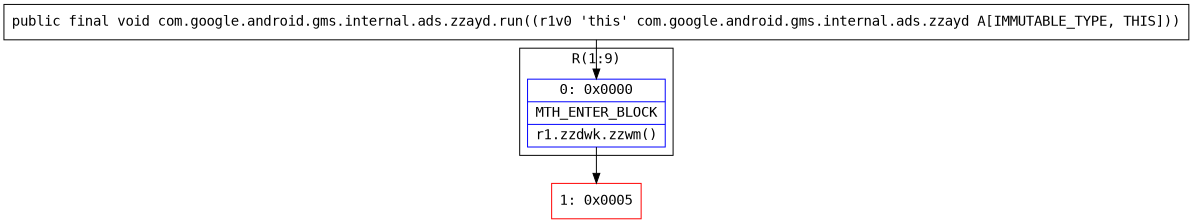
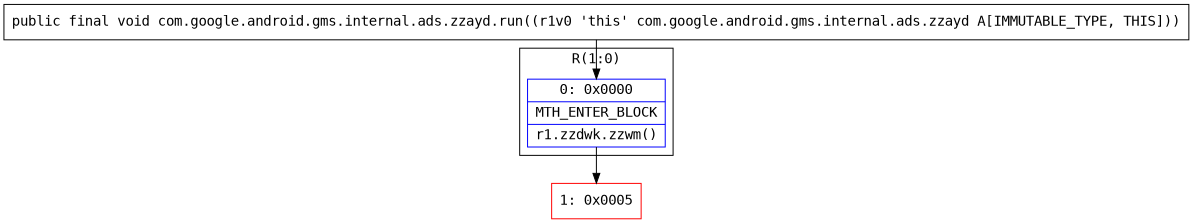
(596, 59) -> (596, 59)
